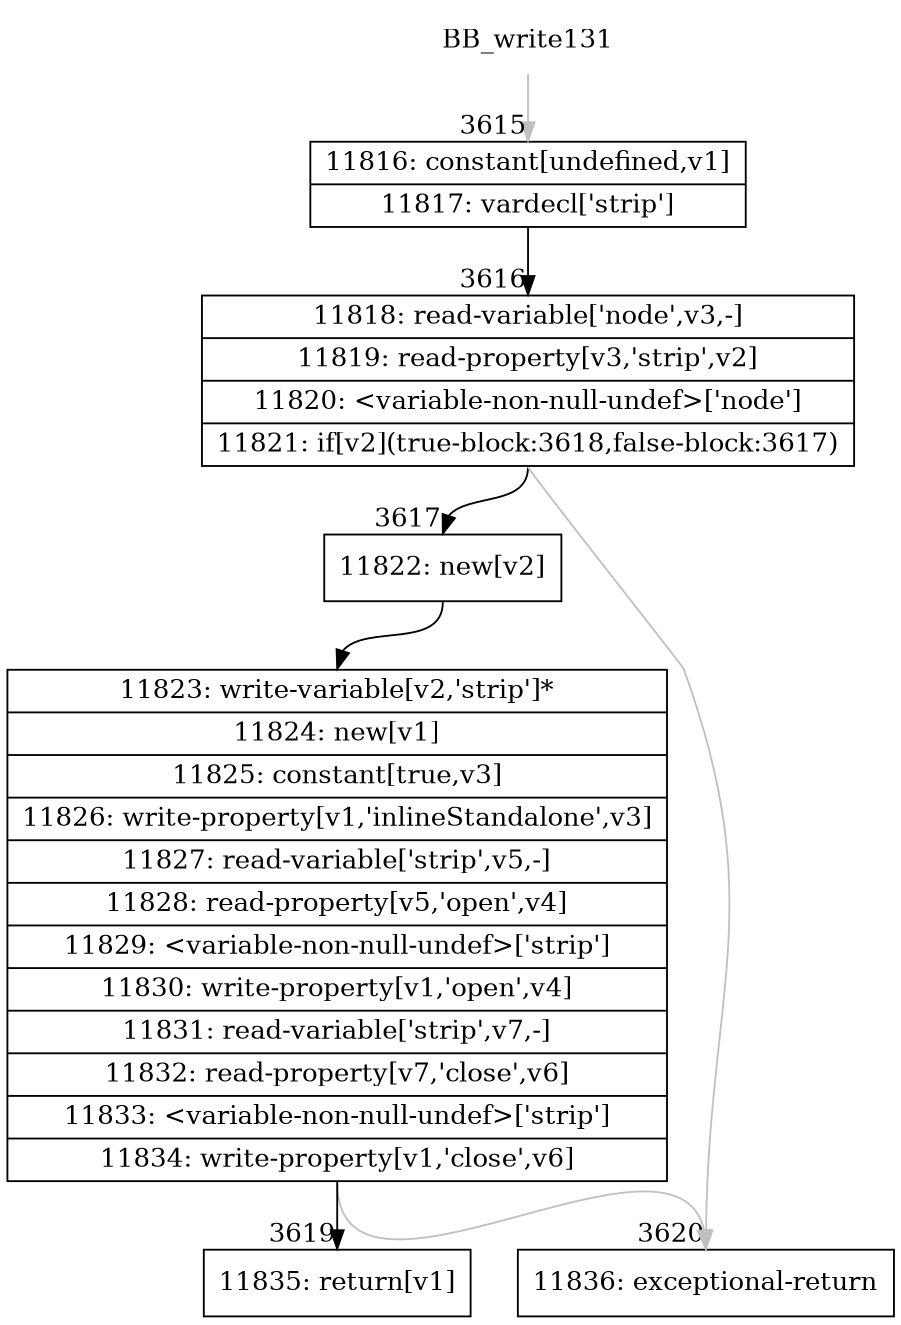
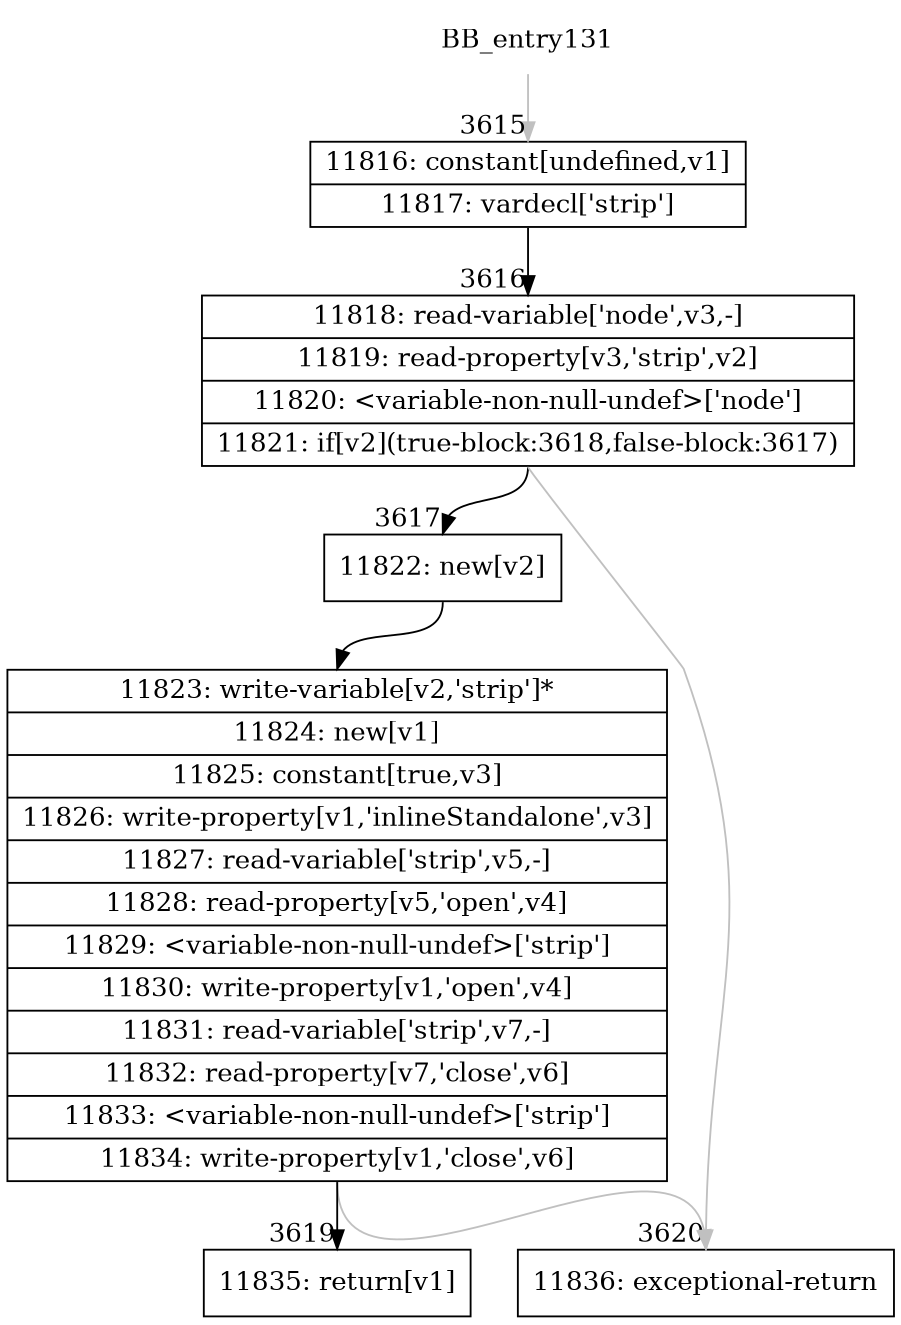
(528, 41) -> (528, 41)
